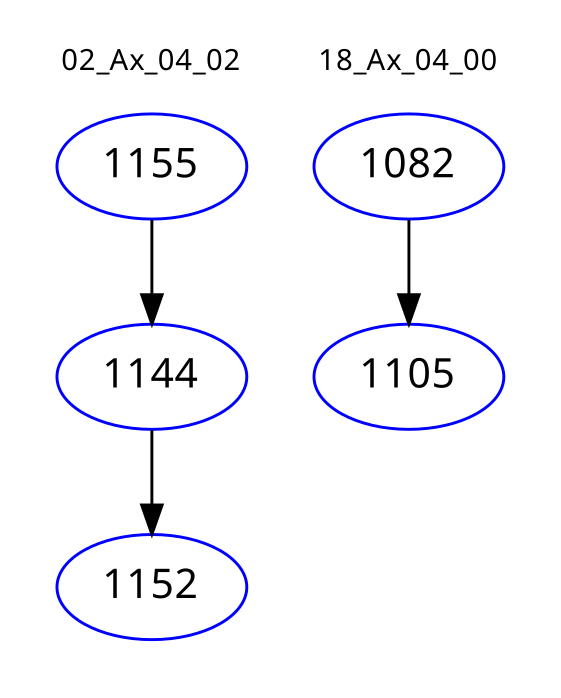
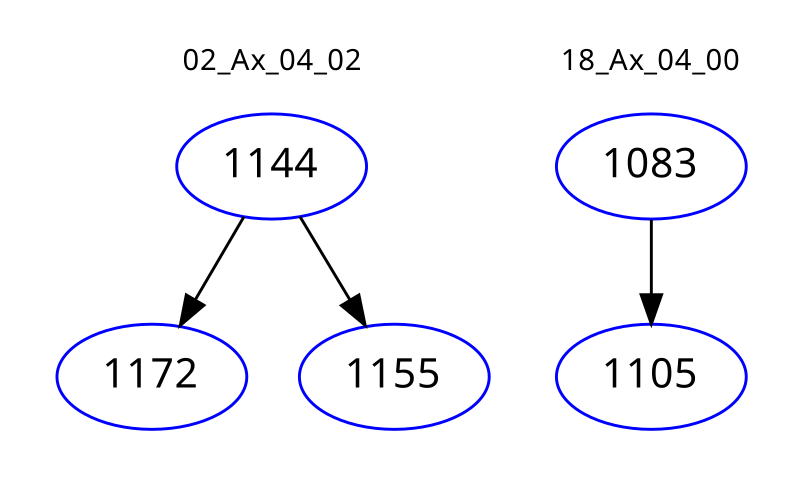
(409, 166) -> (651, 166)
(152, 257) -> (325, 258)
(152, 587) -> (152, 377)
